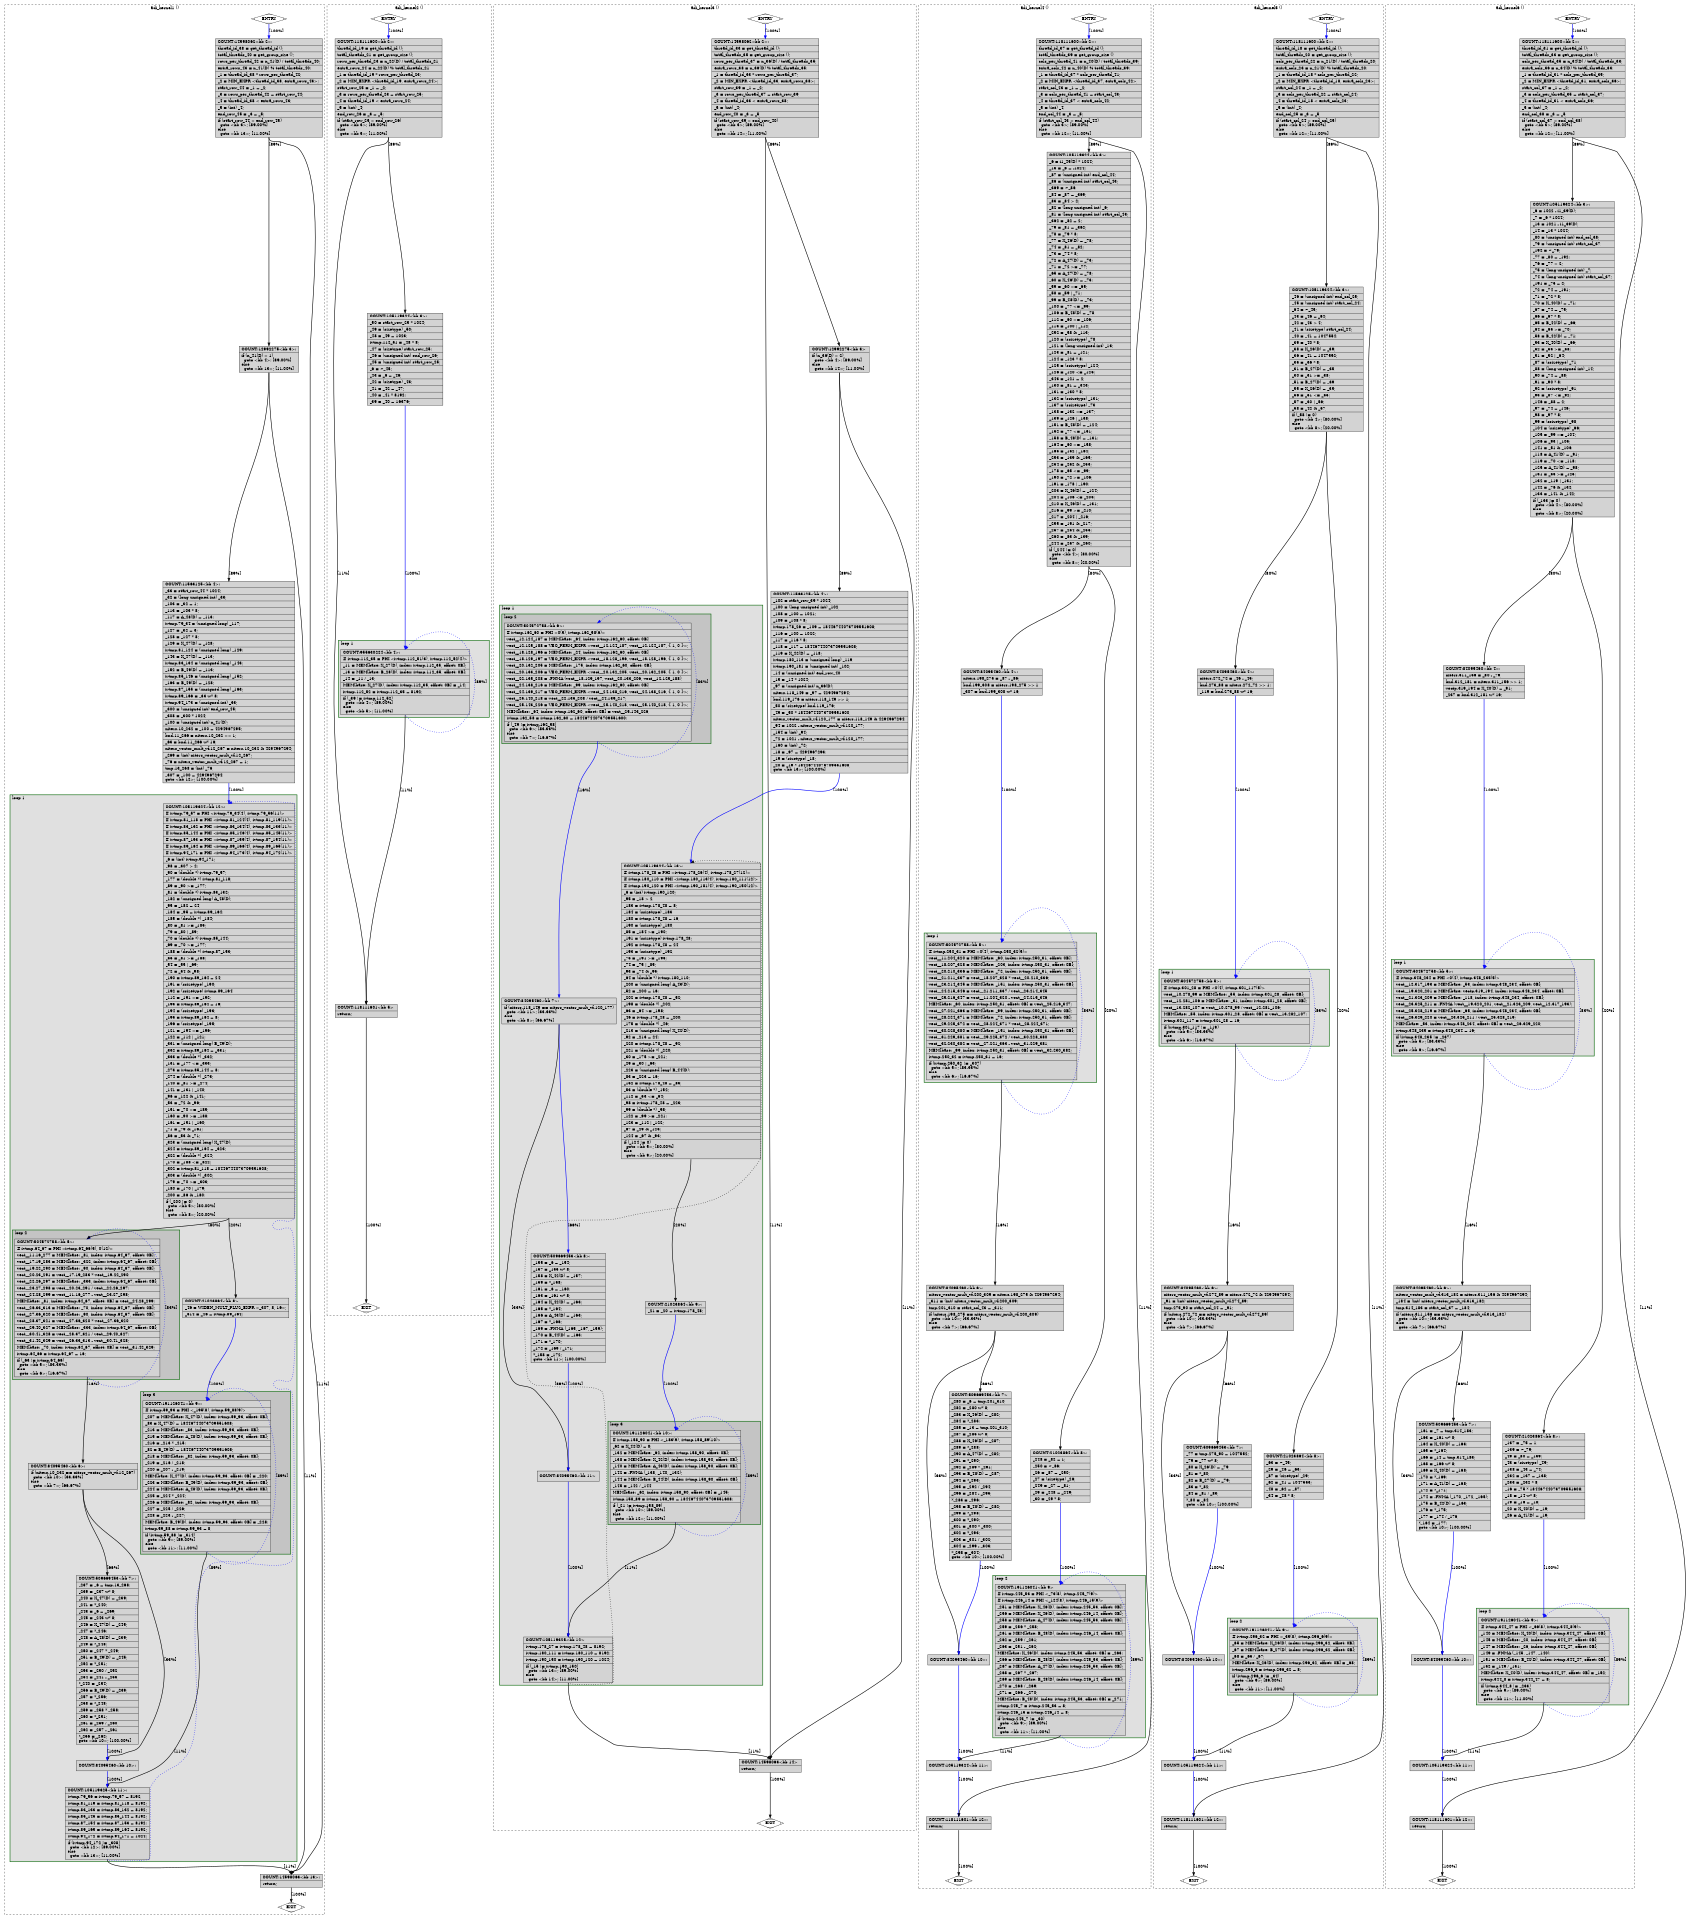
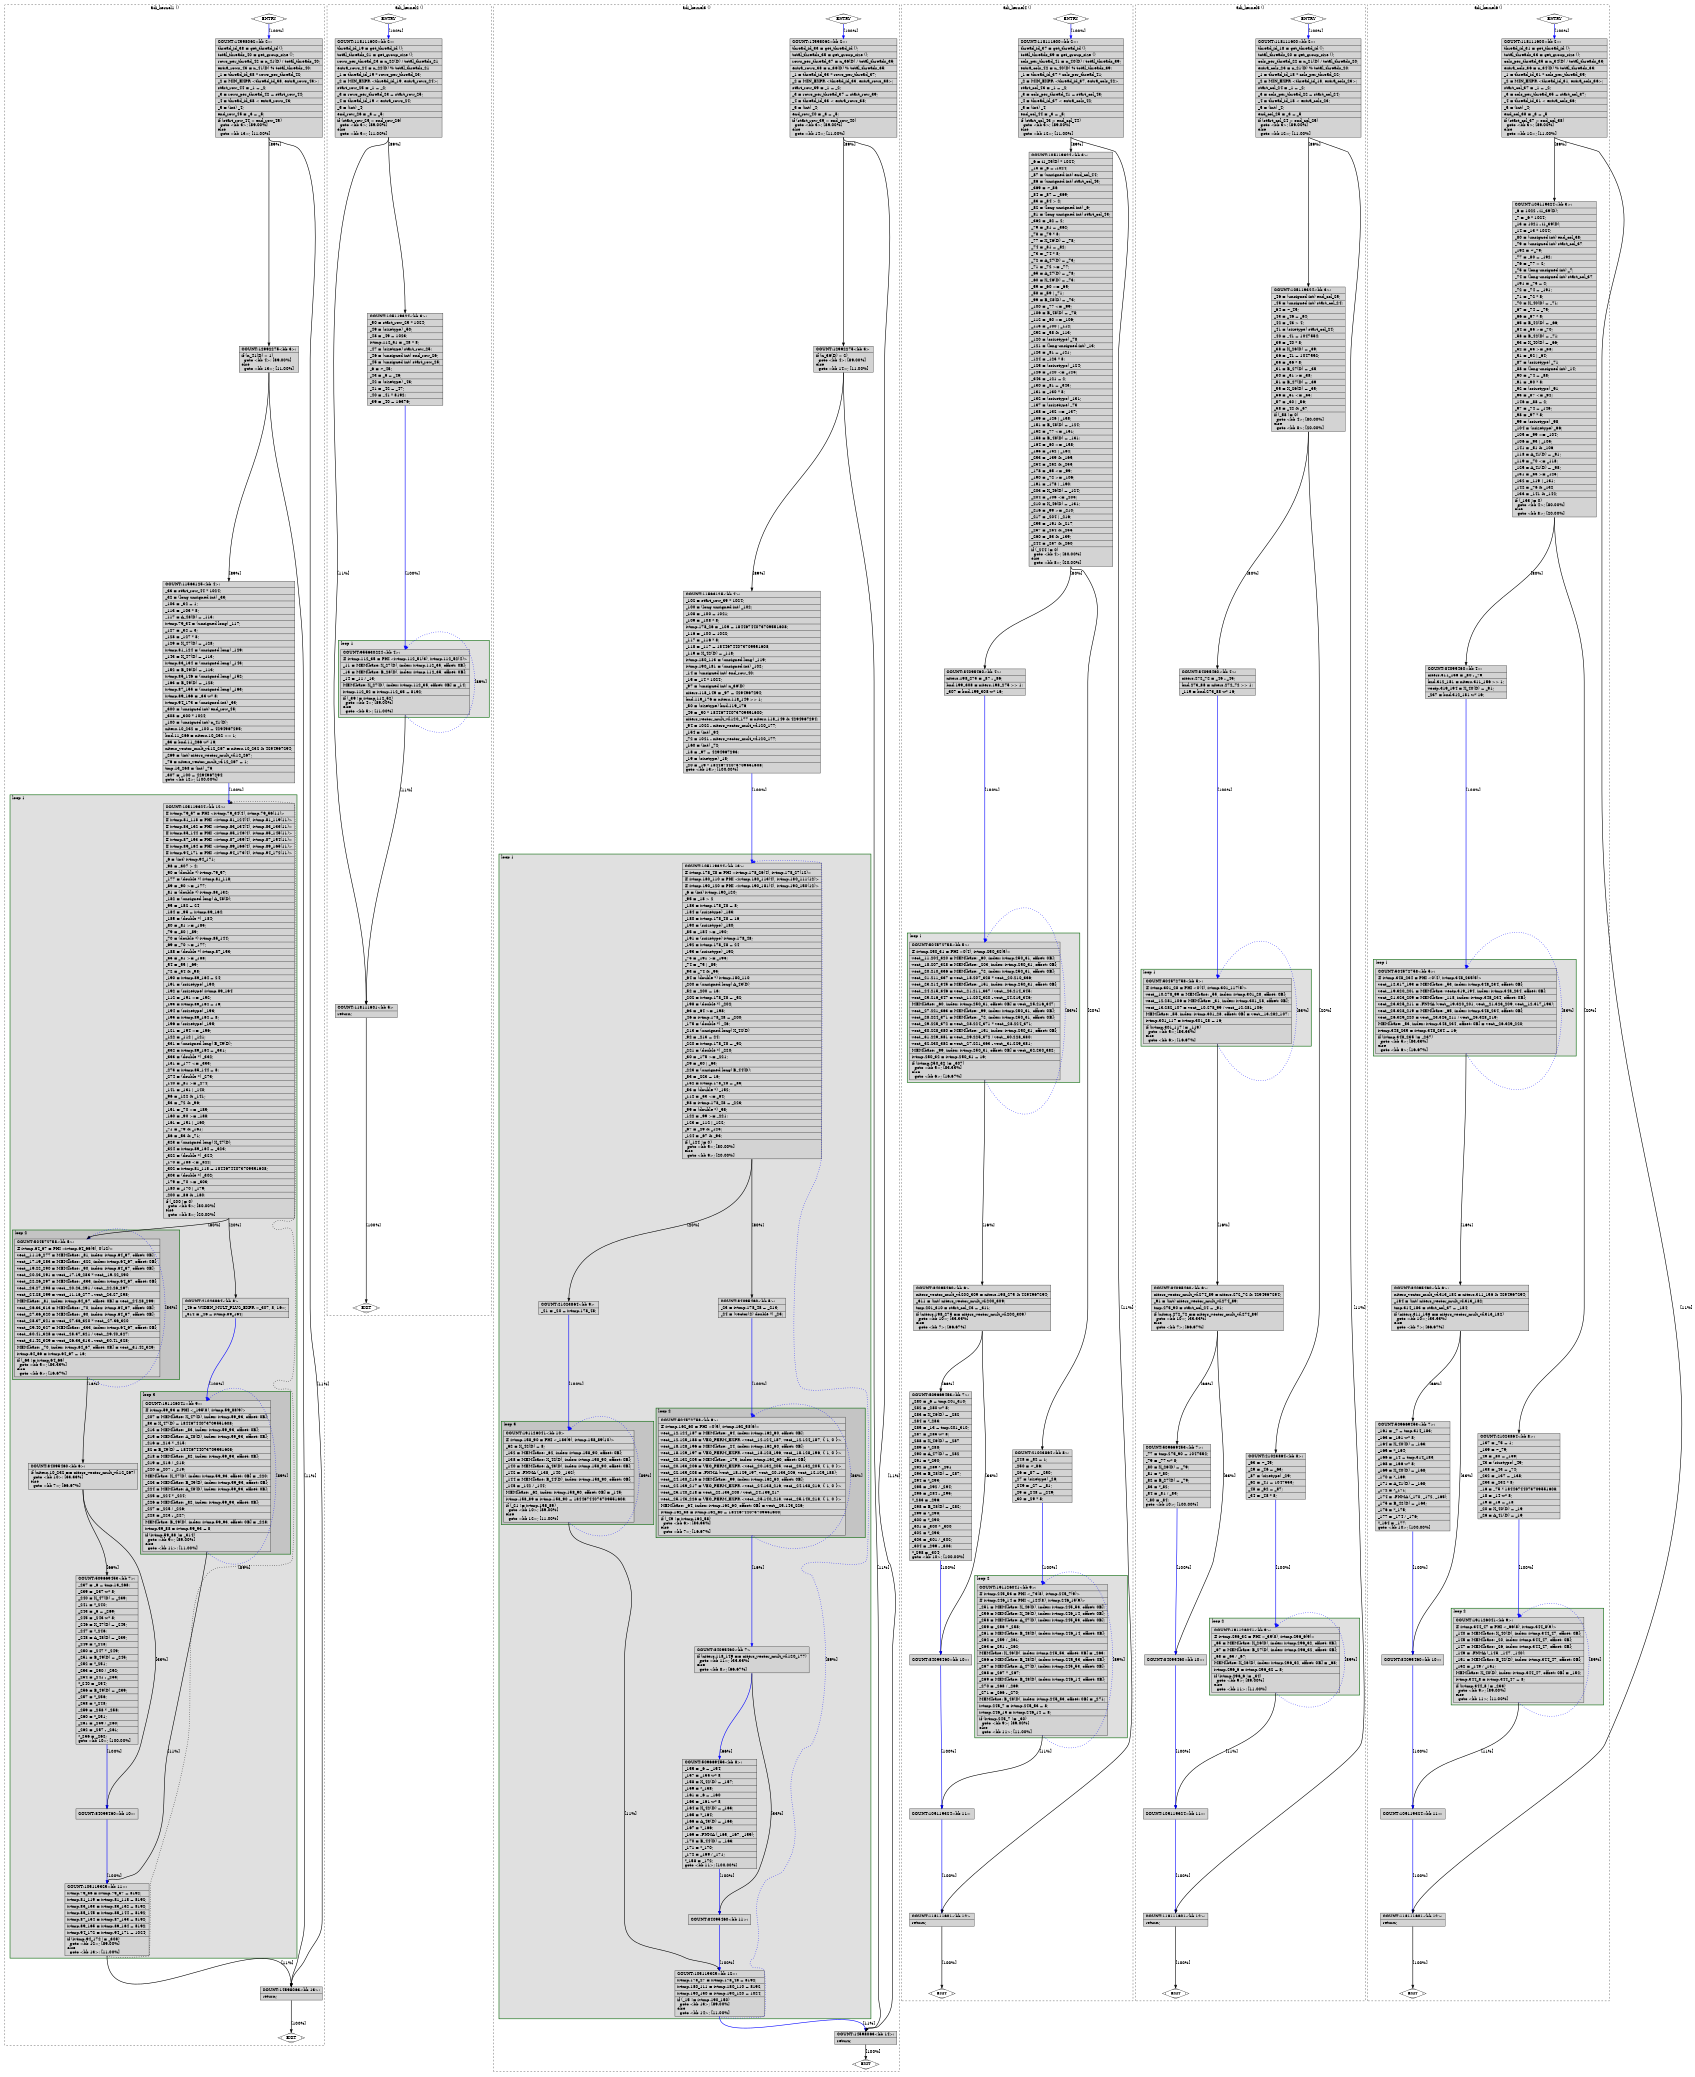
(553, 1221) -> (869, 1447)
none -> (752, 1308)
(293, 1369) -> (279, 1389)
(650, 1748) -> (791, 2024)
